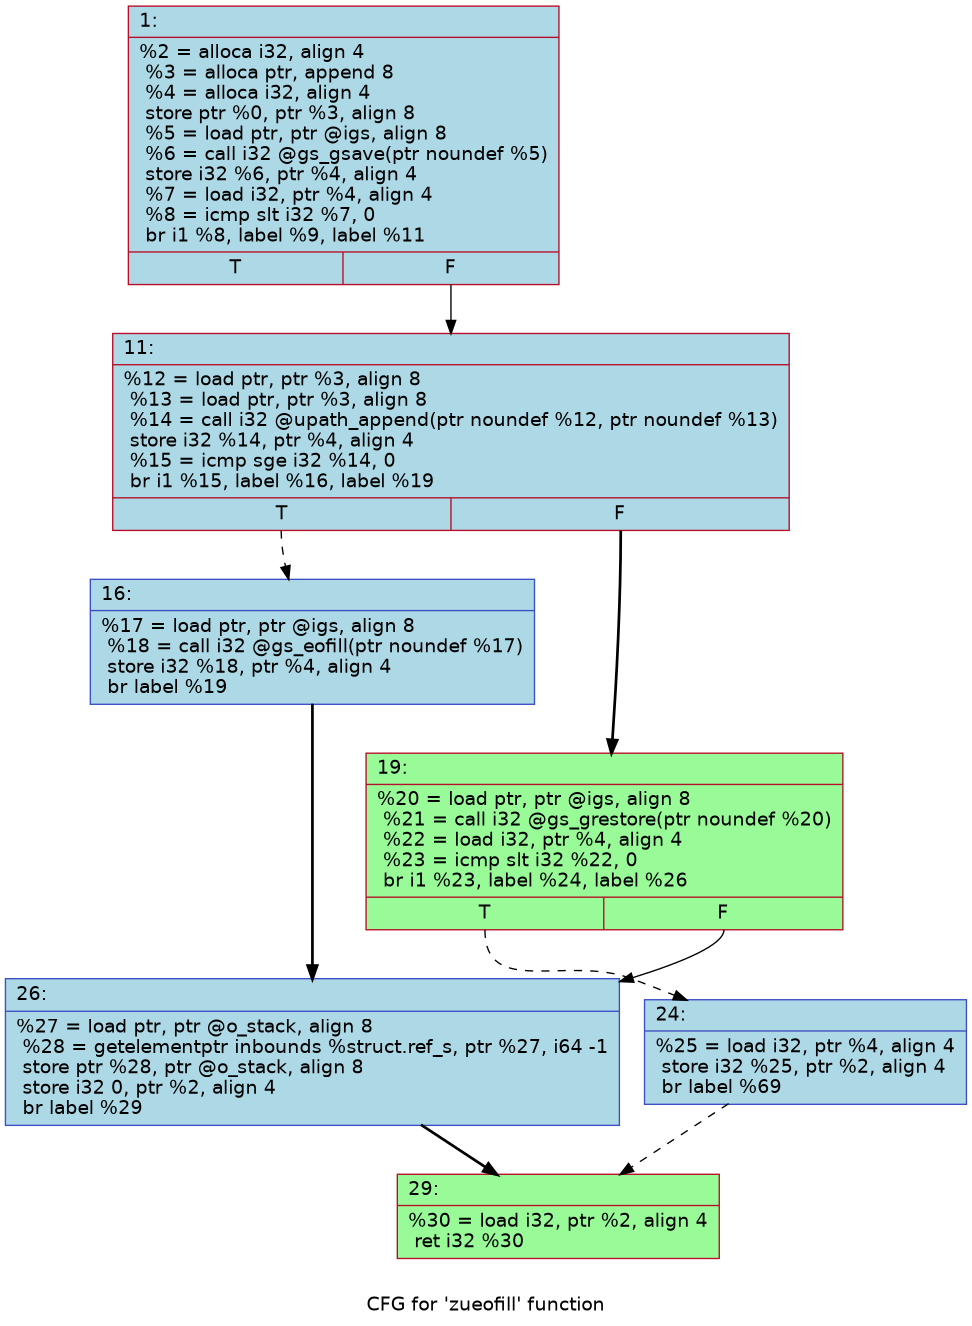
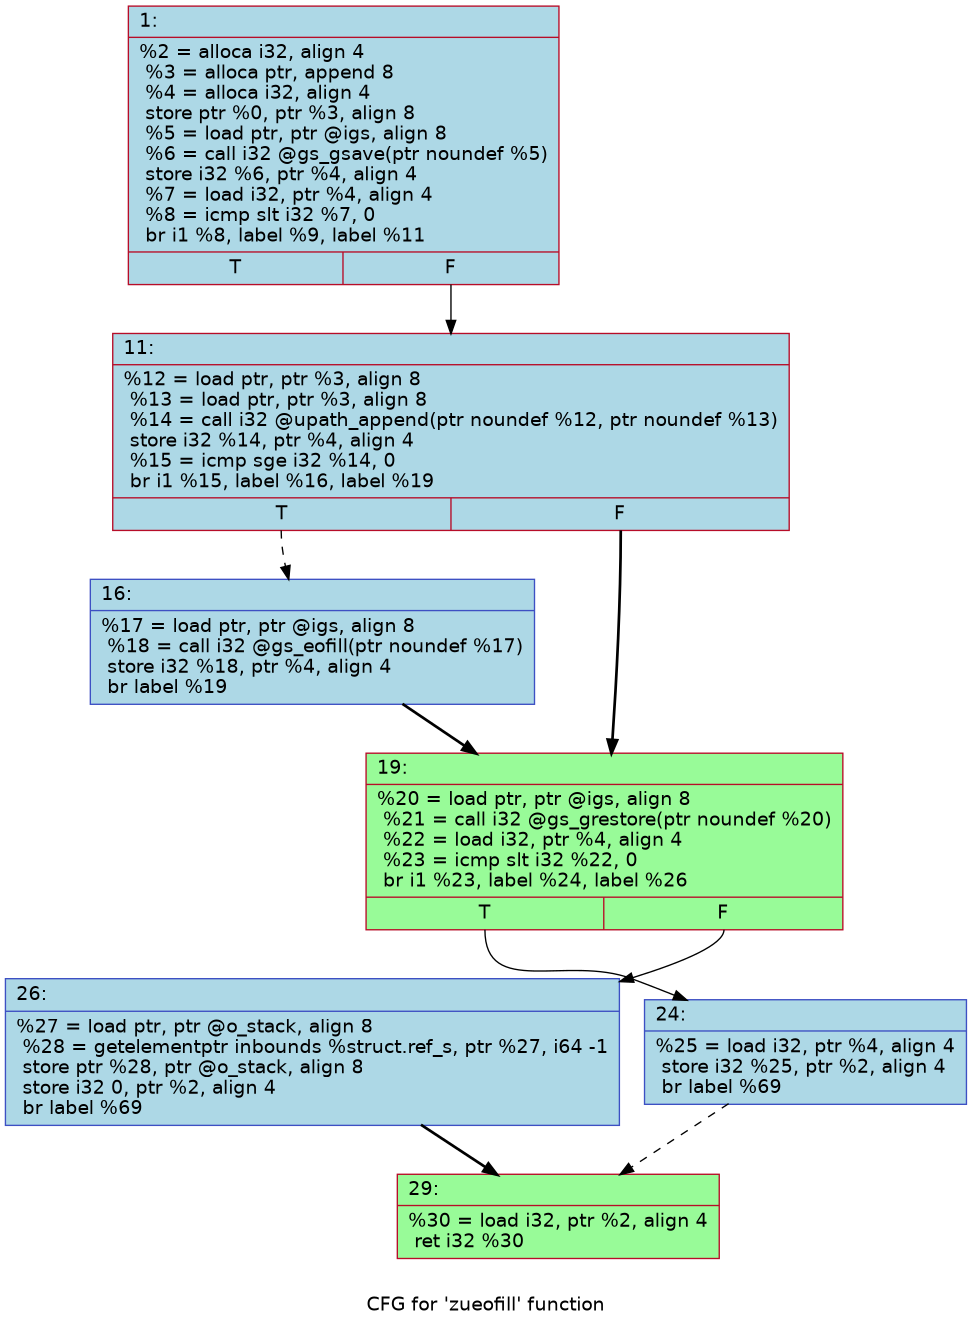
(312, 835) -> (433, 725)
(569, 971) -> (569, 971)
(80, 1108) -> (80, 1108)
